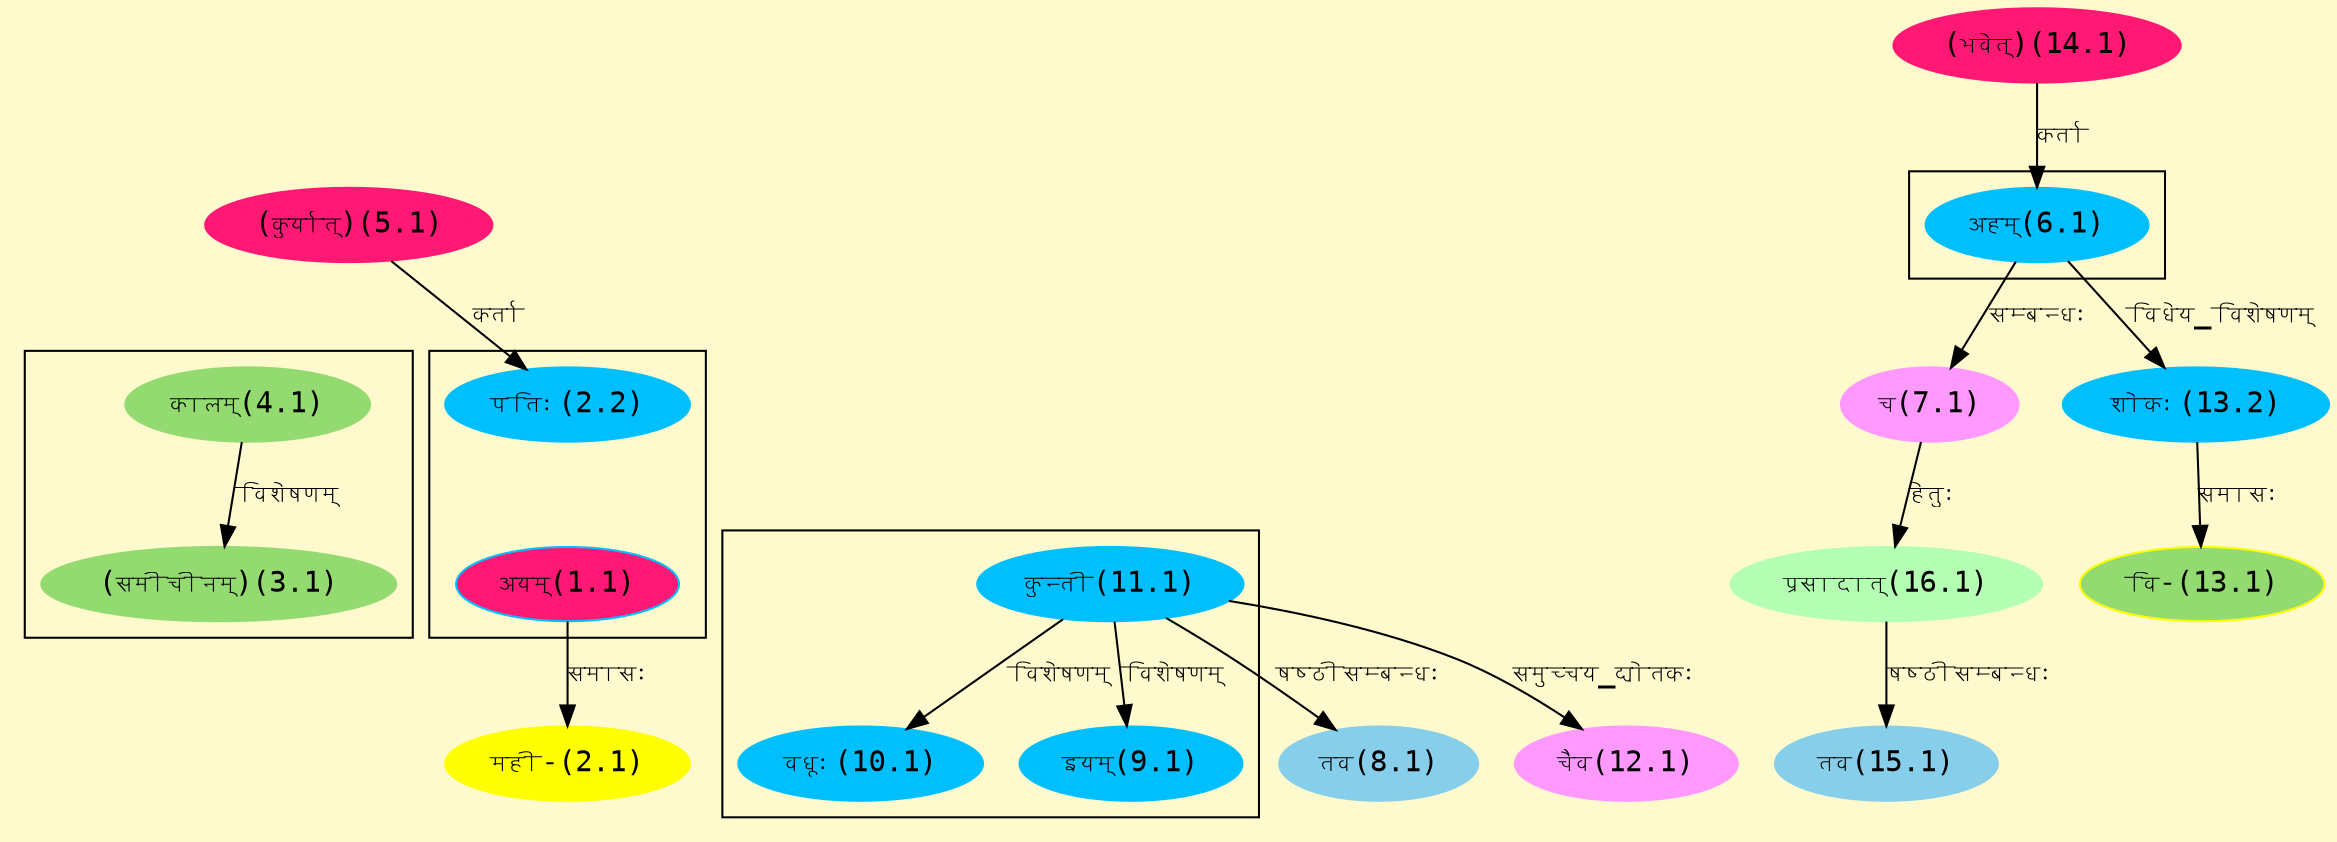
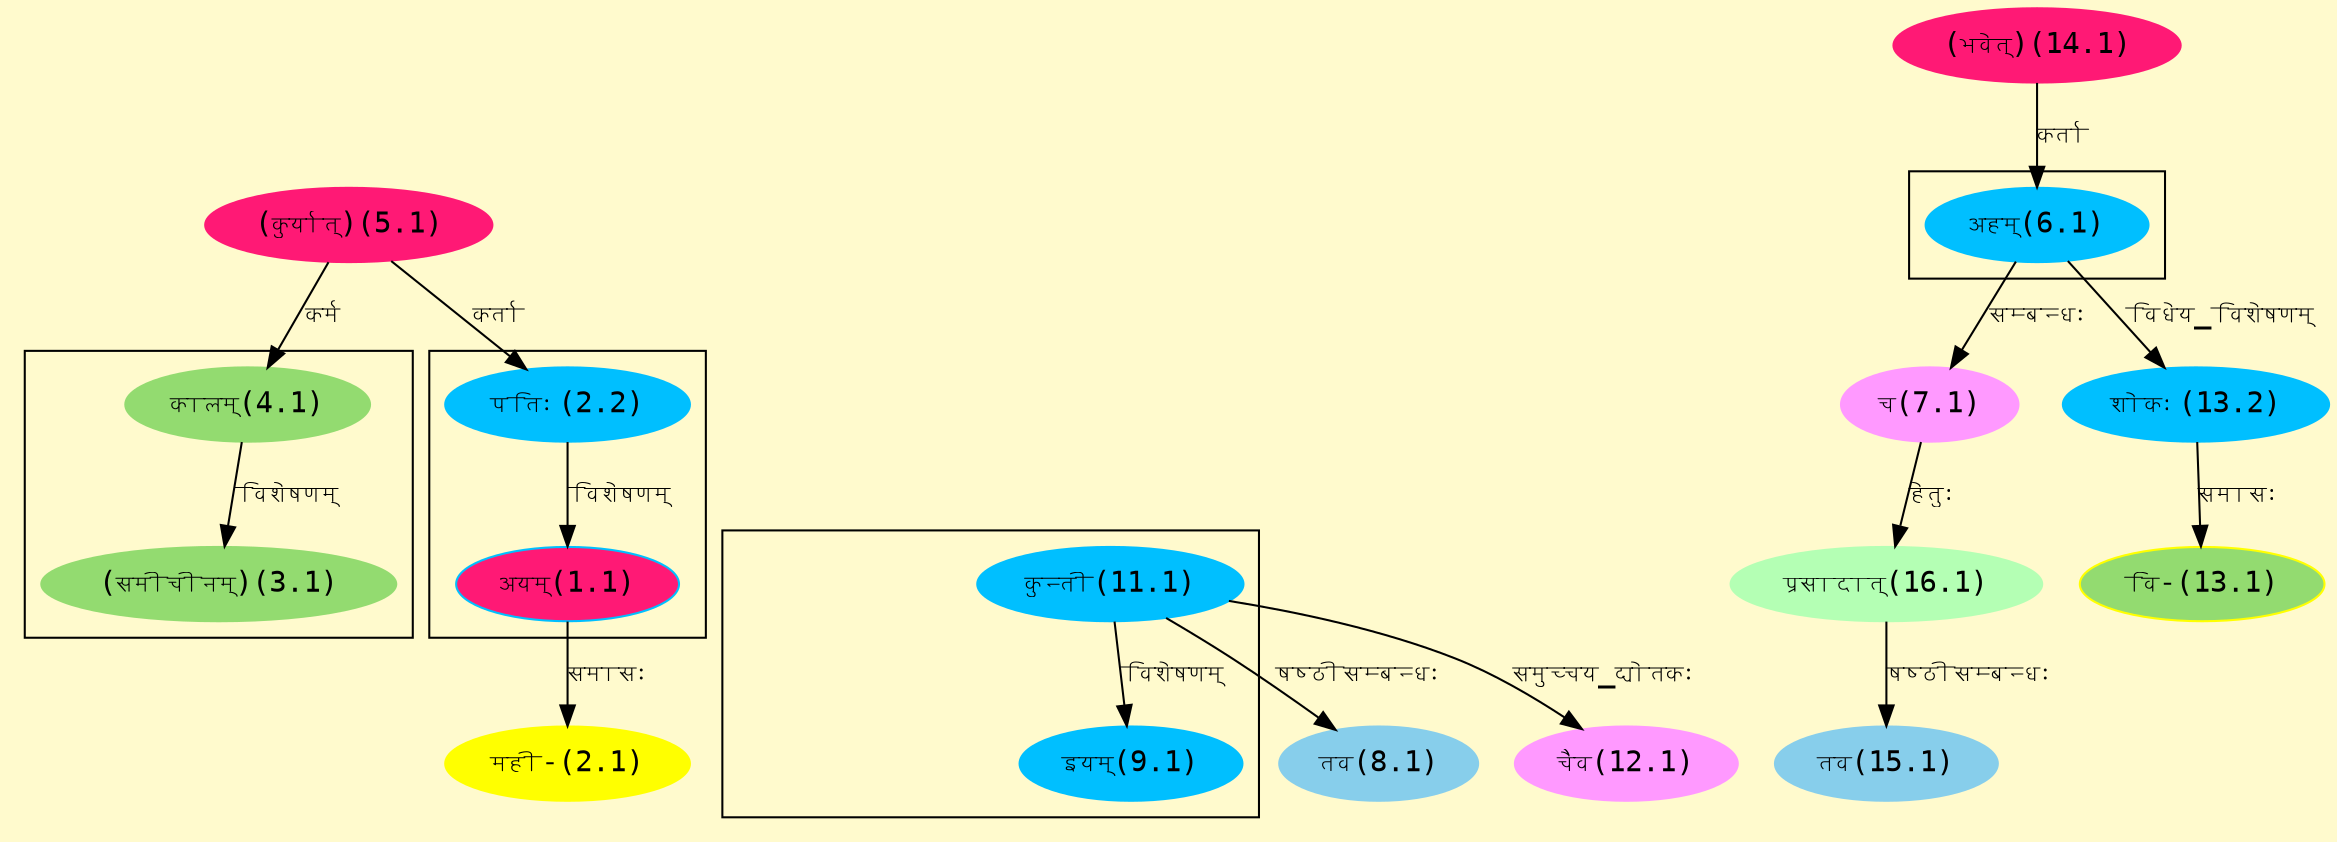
none -> (303, 306)
none -> (568, 484)
(861, 764) -> none
